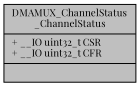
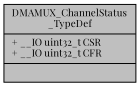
(70, 24) -> (70, 24)
